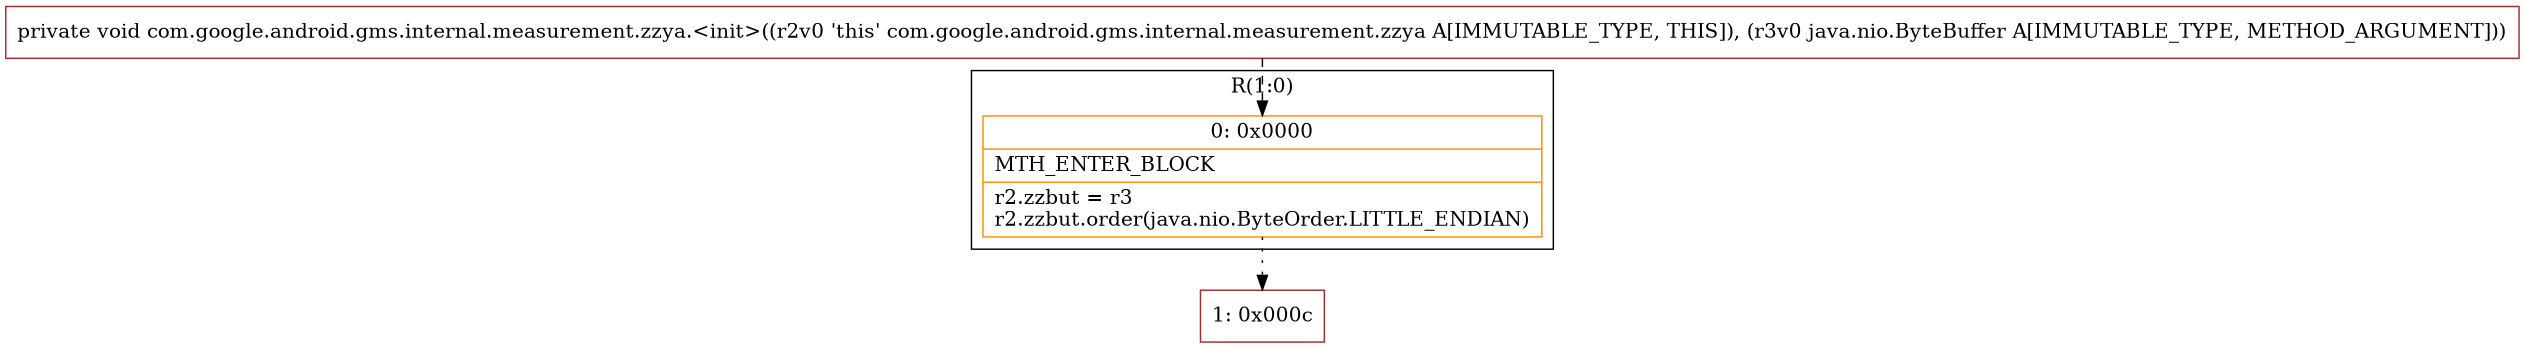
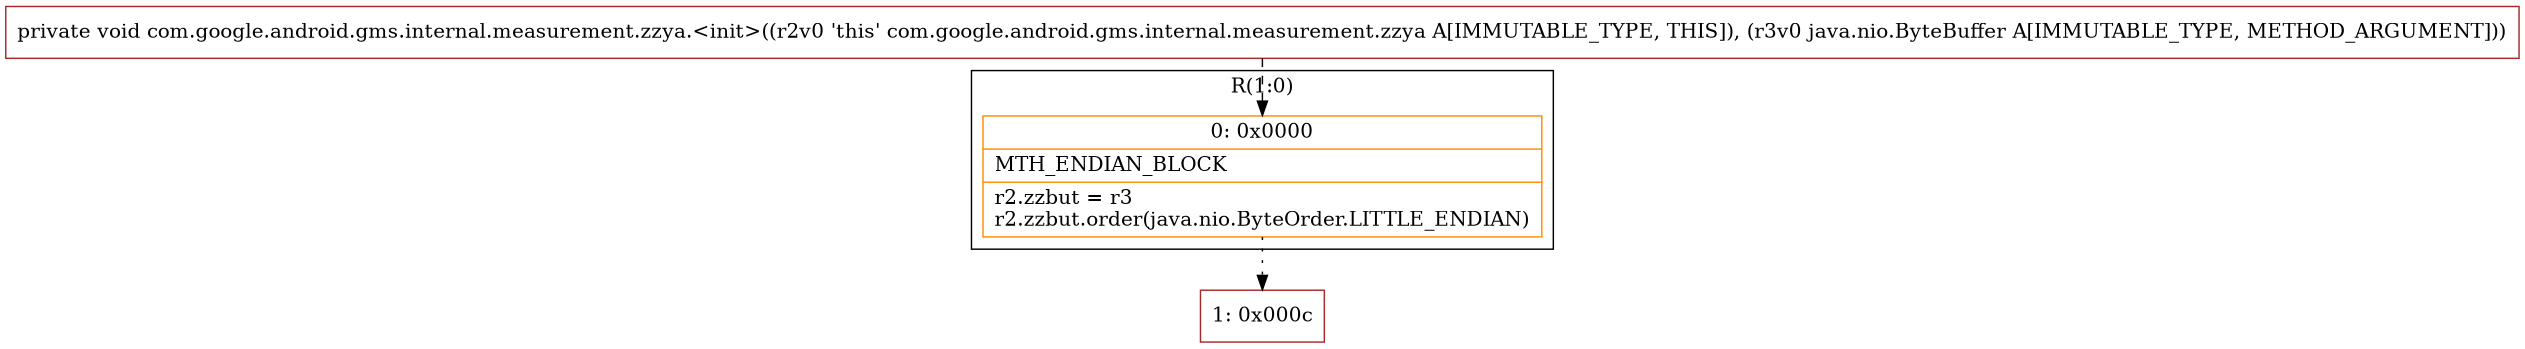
(1105, 165) -> (1111, 165)
